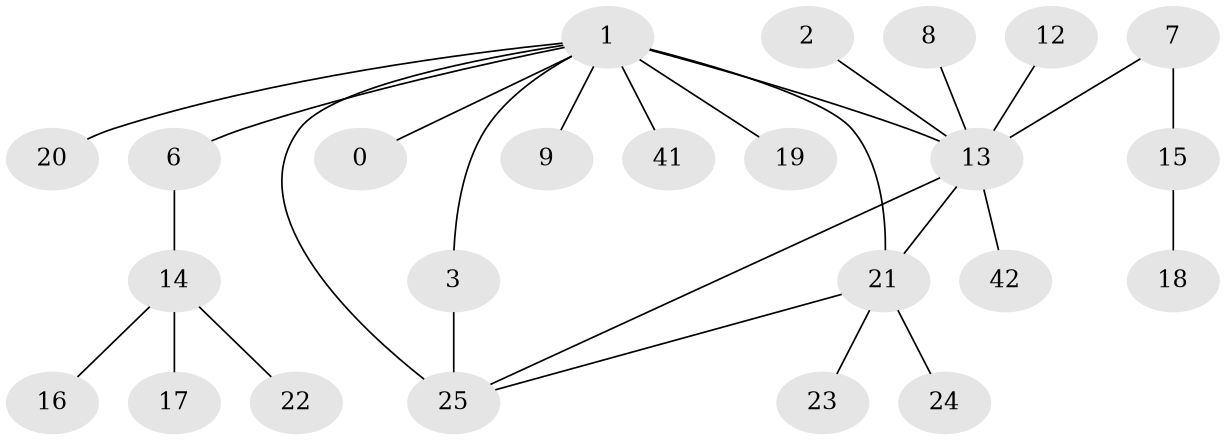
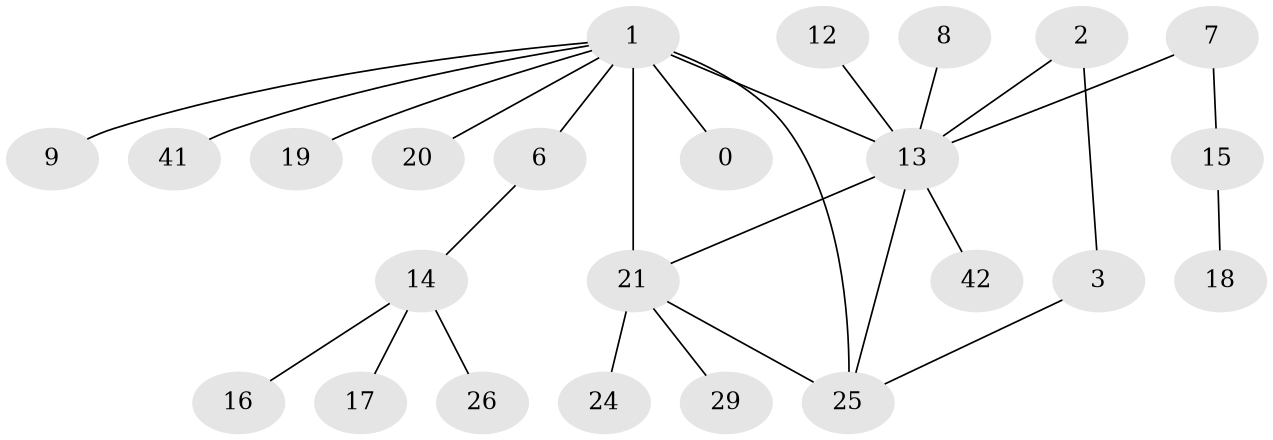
(483, 135) -> (1090, 159)
(296, 403) -> (483, 403)
(823, 403) -> (726, 403)
